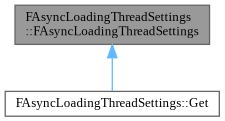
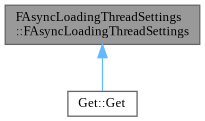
(112, 104) -> (102, 104)
